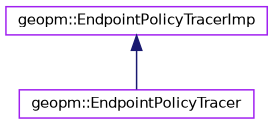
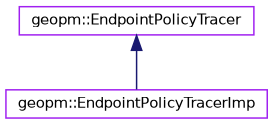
(137, 70) -> (137, 70)
